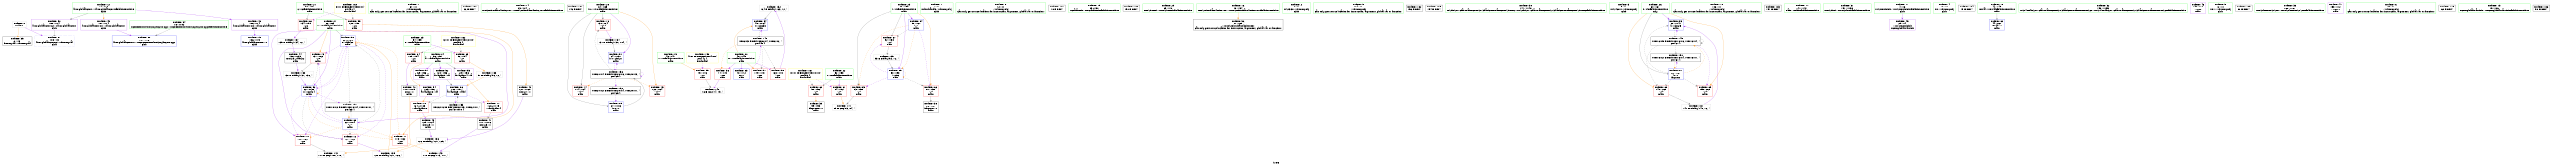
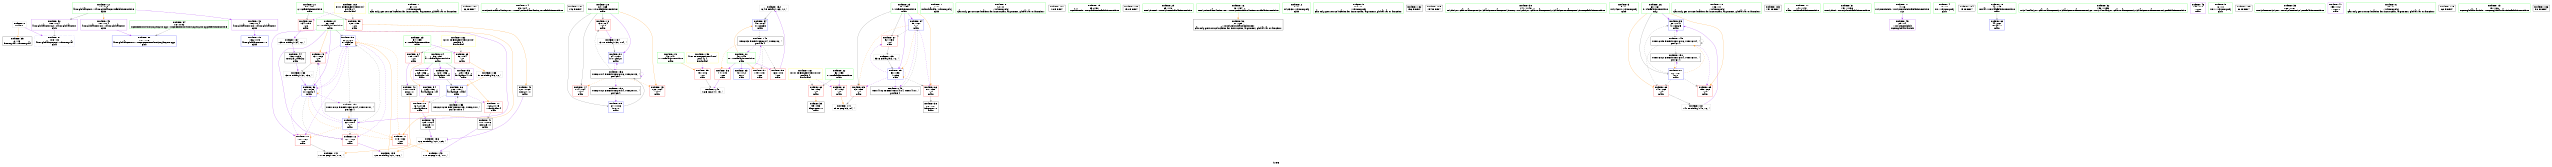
(1902, 12) -> (1902, 12)
(761, 34) -> (752, 48)
(1676, 78) -> (1676, 78)
none -> (895, 91)
